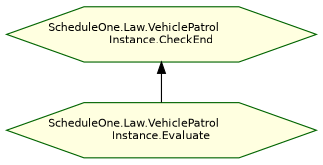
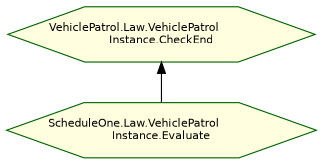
(161, 34) -> (161, 34)
